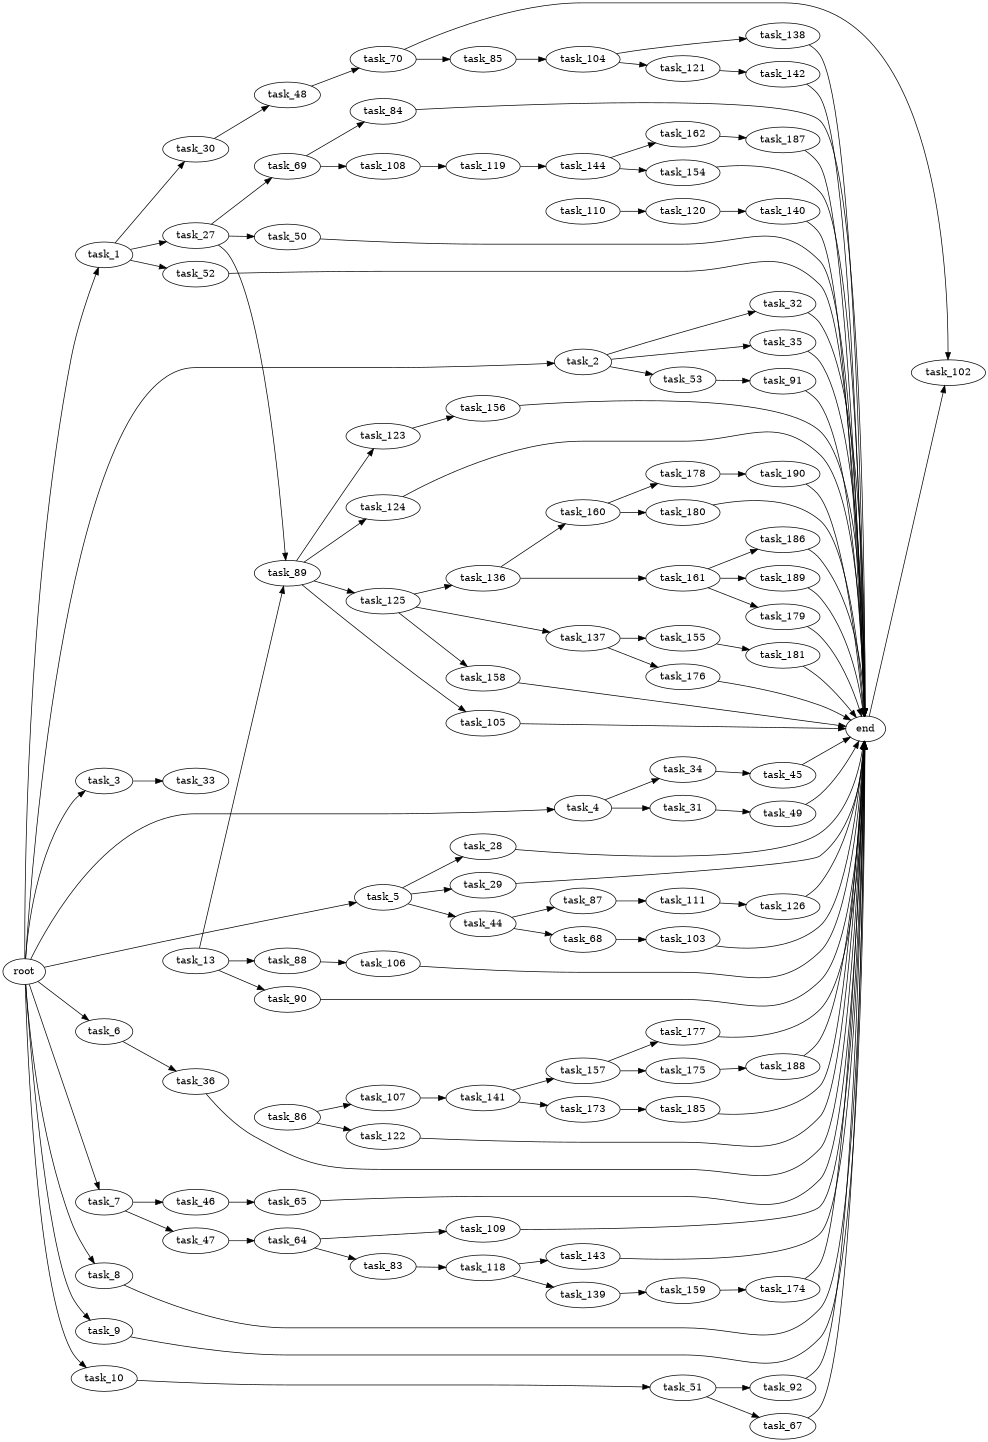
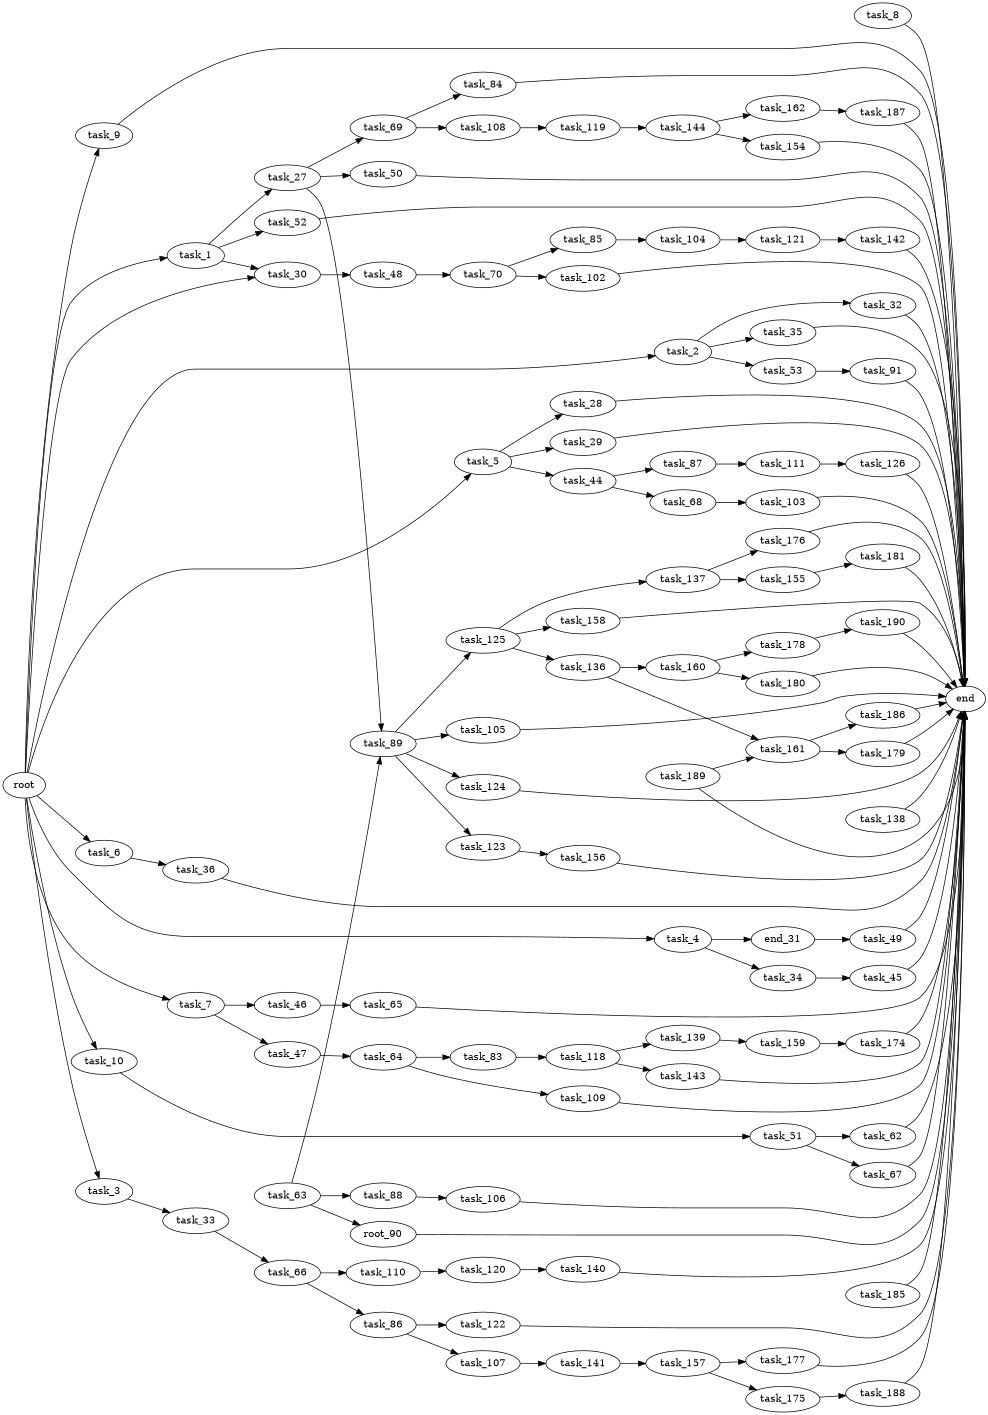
(678, 45) -> none
(906, 554) -> (935, 329)
(729, 578) -> (729, 764)
(683, 808) -> (783, 939)
(196, 961) -> (287, 1196)
(287, 999) -> (383, 1234)
(583, 1109) -> none
(45, 1124) -> (49, 465)
none -> (287, 1273)
(783, 1388) -> (883, 1137)
